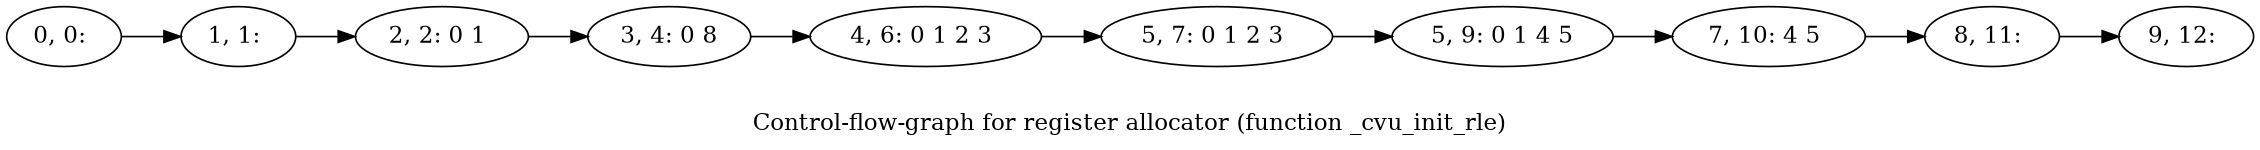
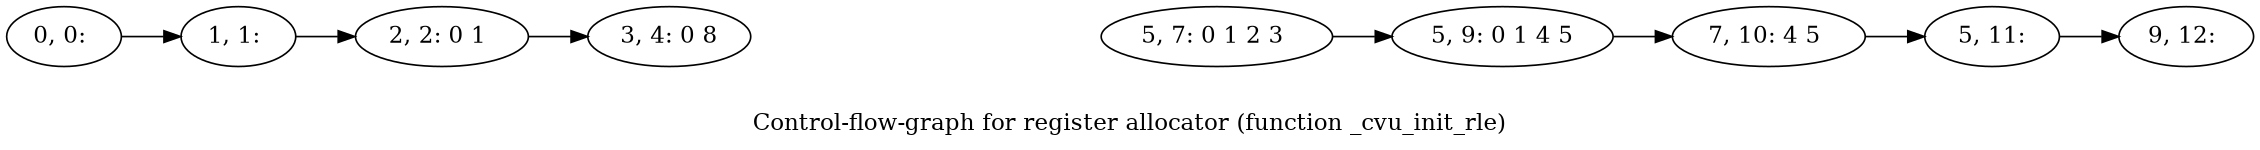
(926, 37) -> none
(1992, 37) -> (1992, 37)
